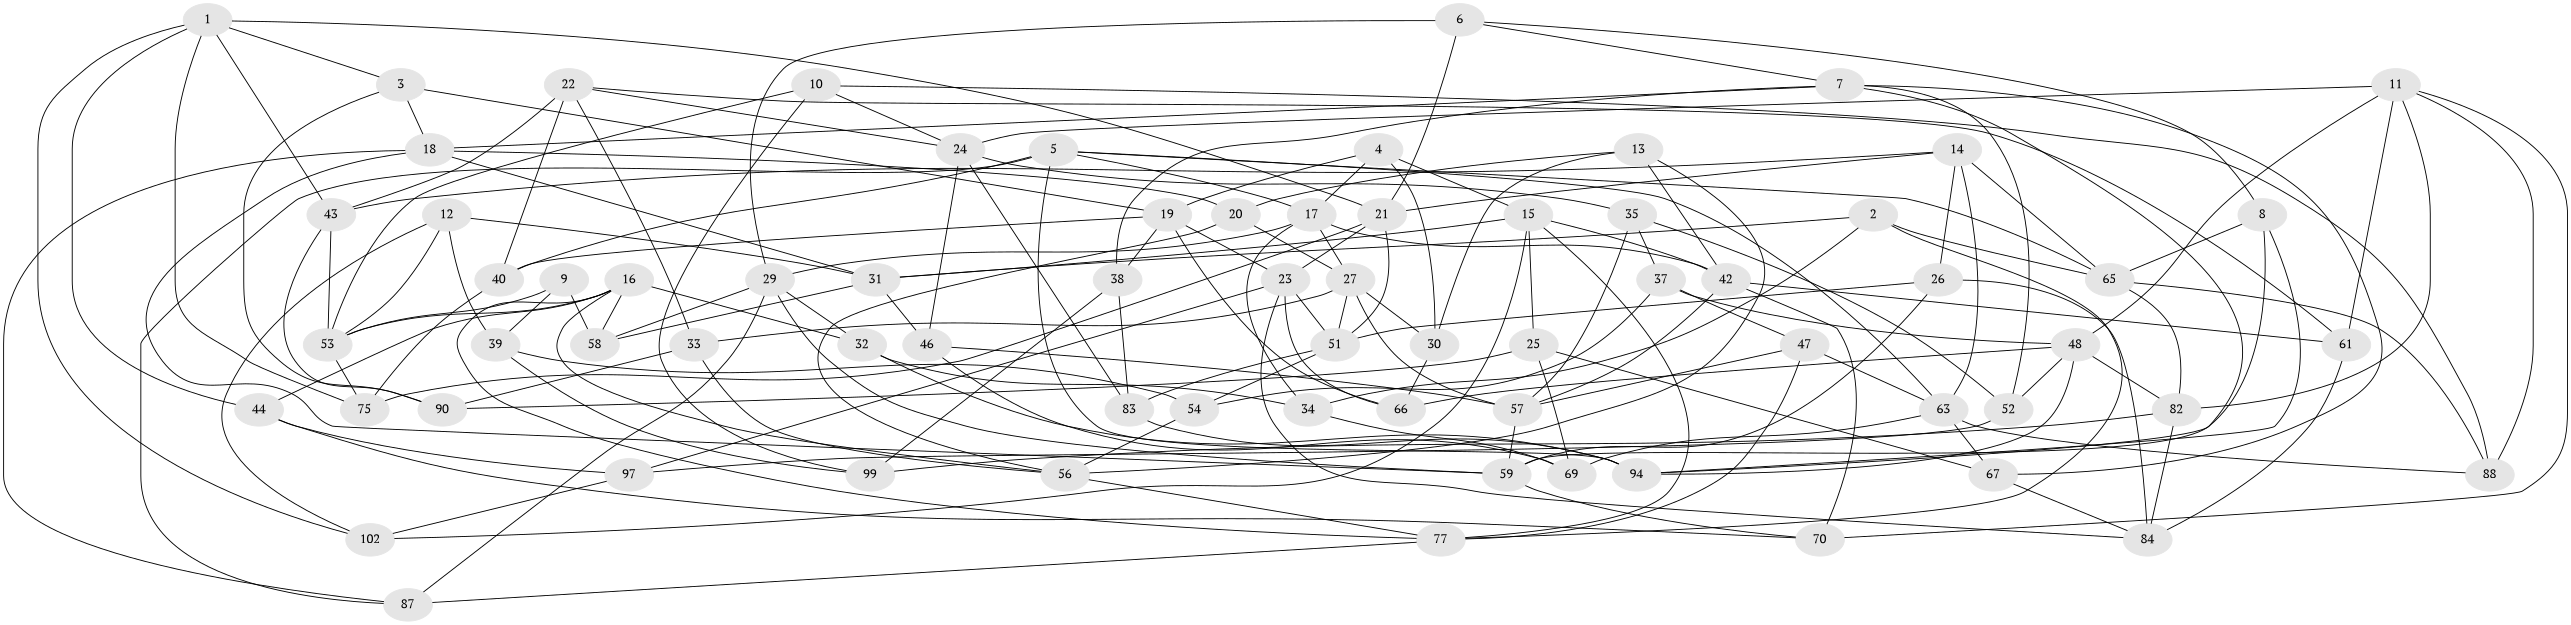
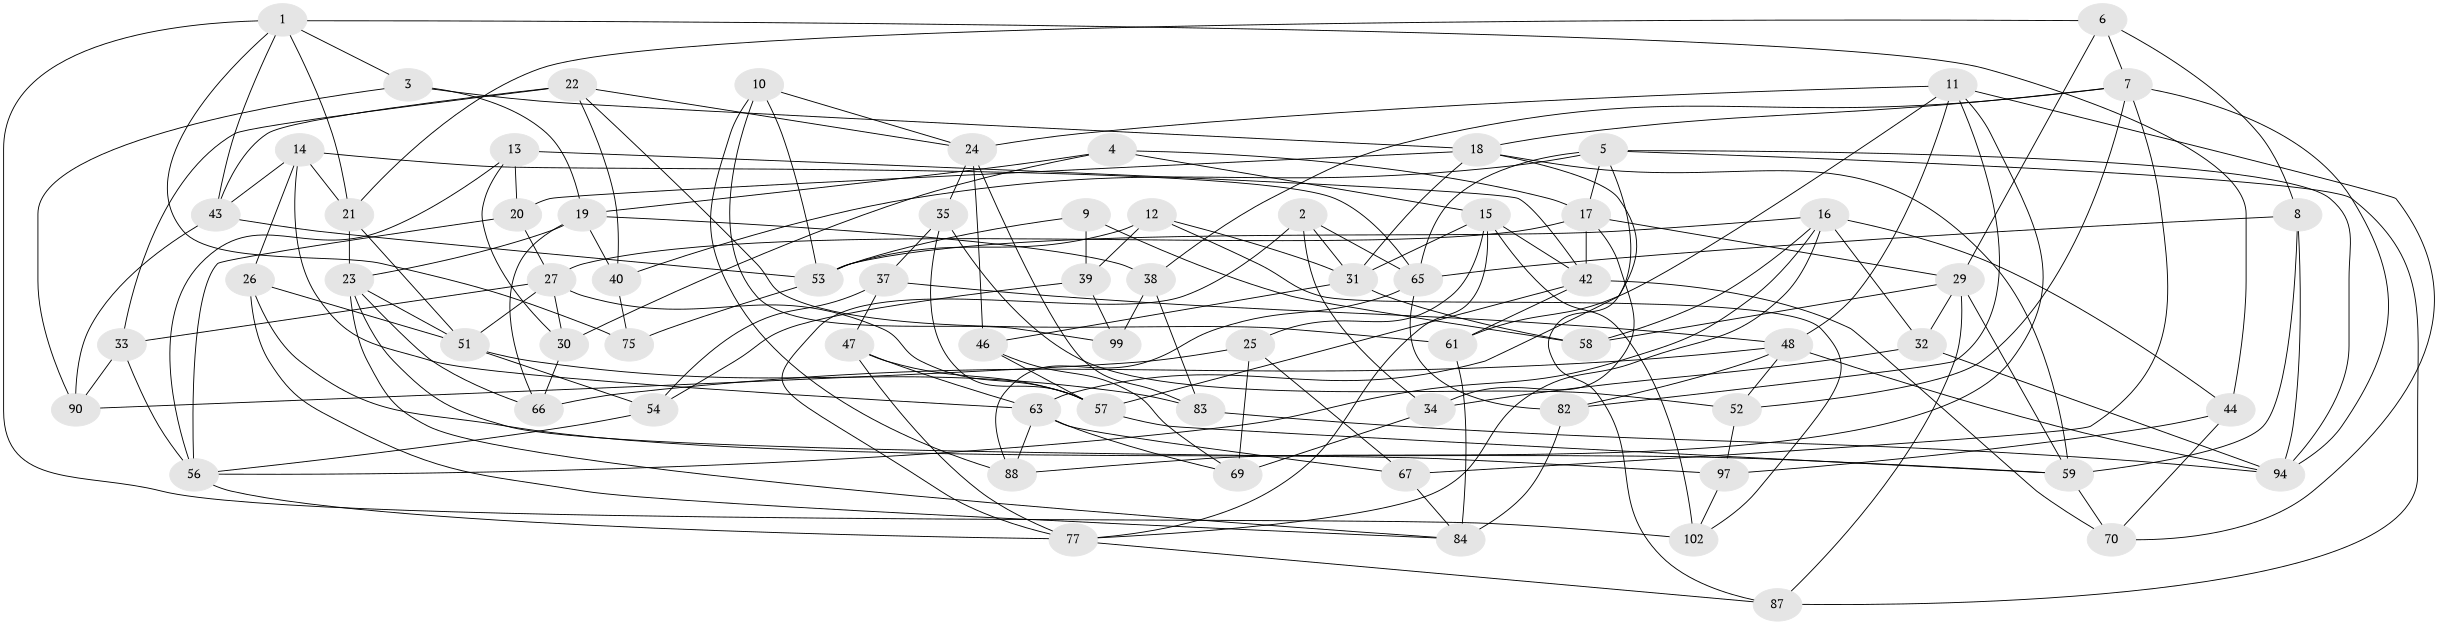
(884, 373) -> none
(1524, 444) -> none
